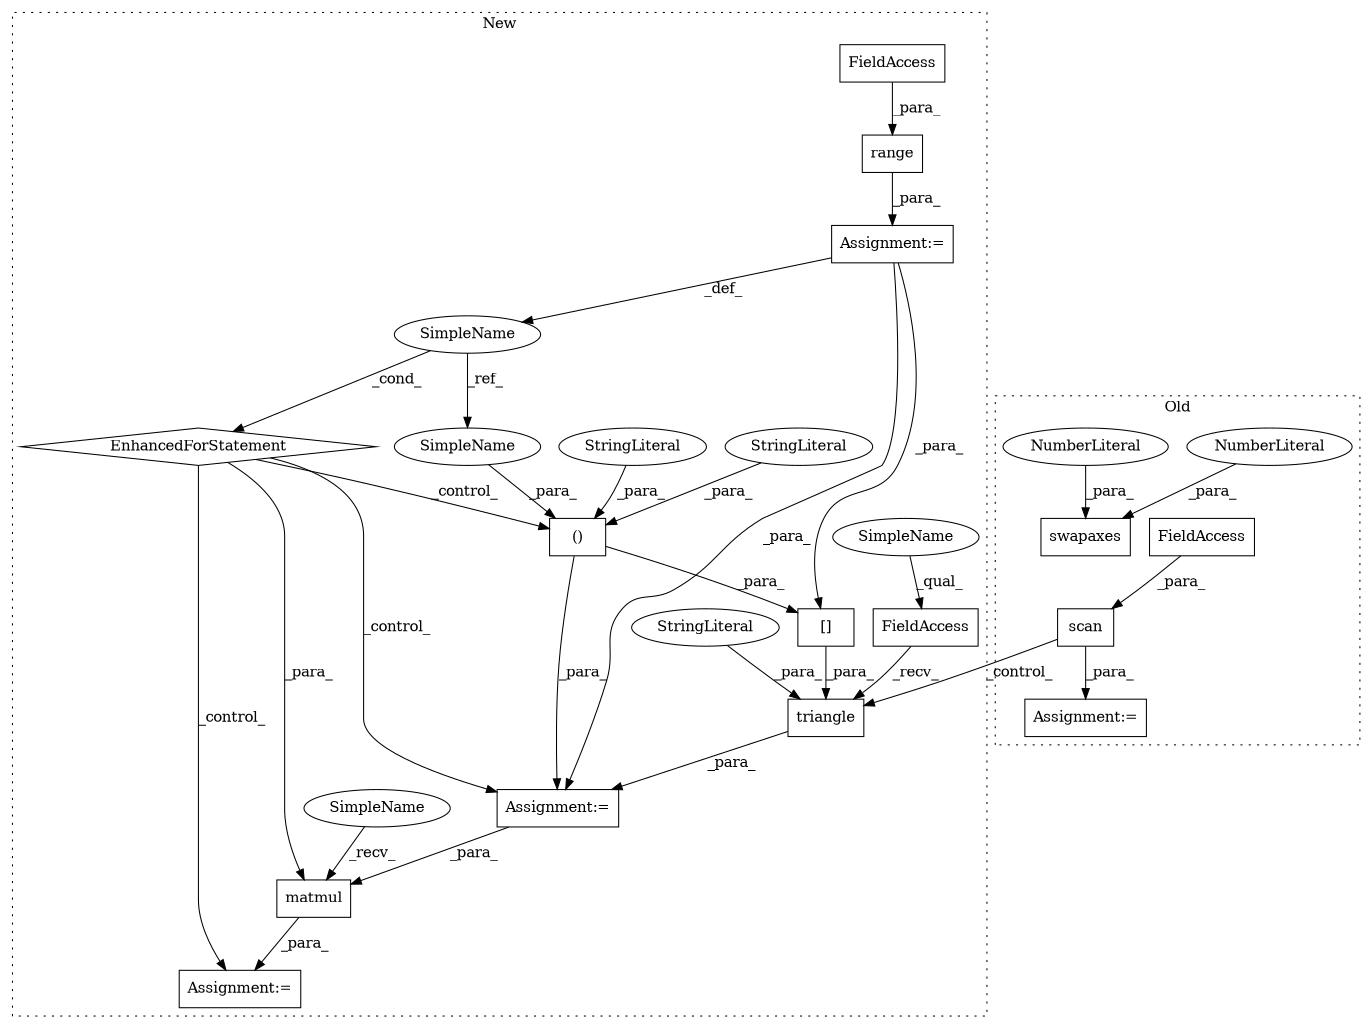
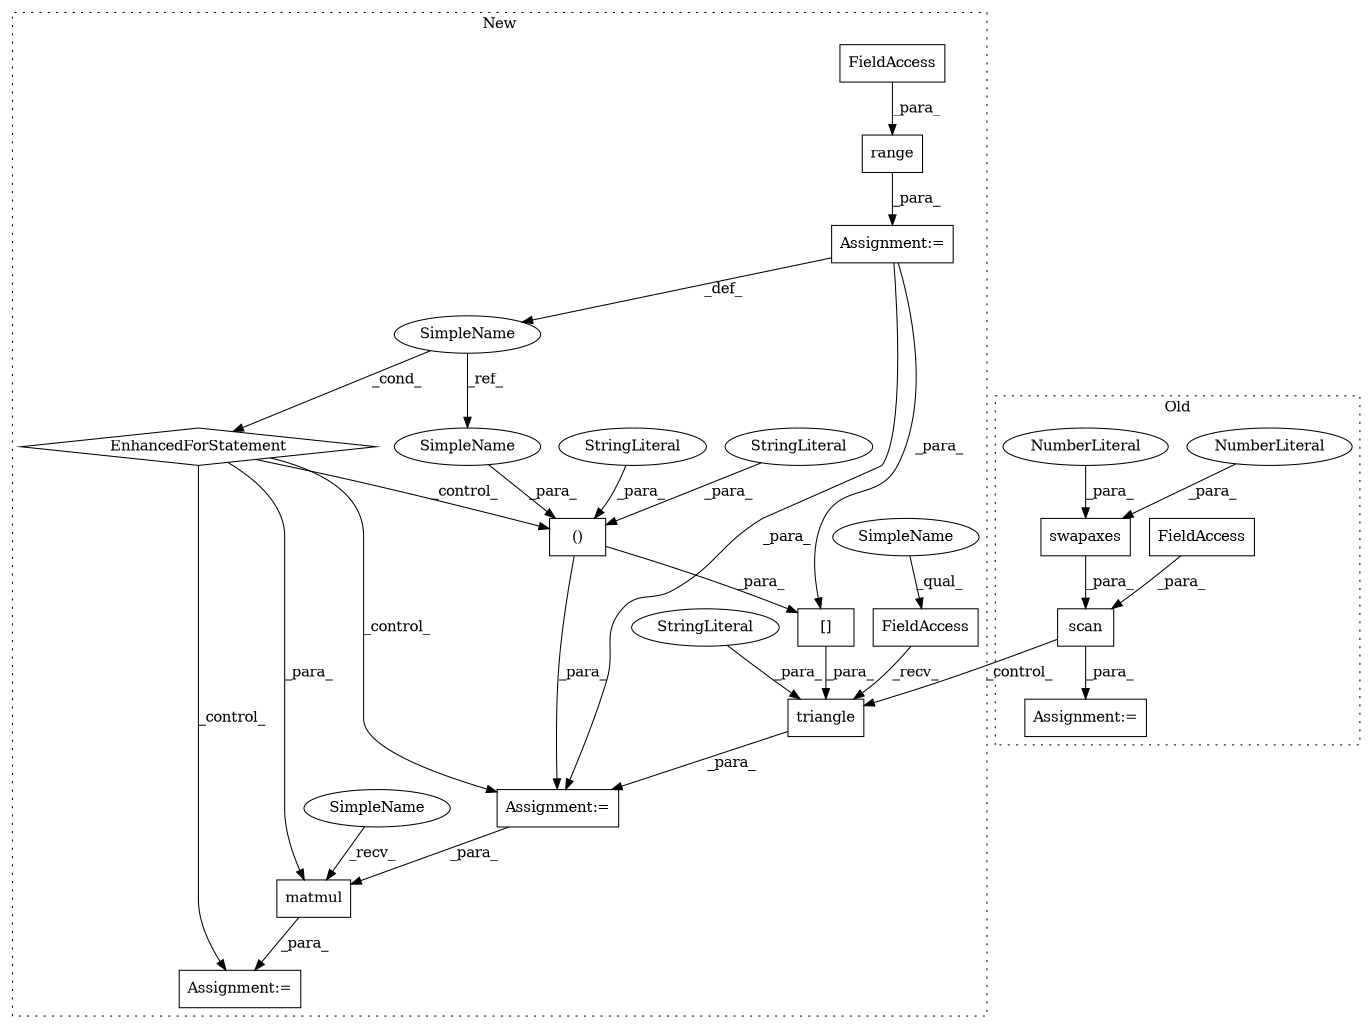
none -> (1086, 577)
